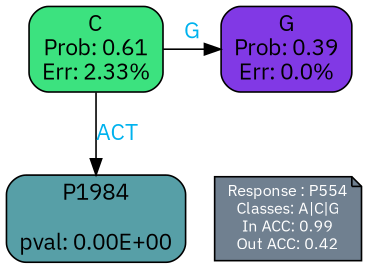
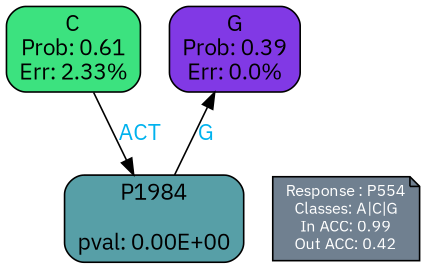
(184, 49) -> (191, 141)
